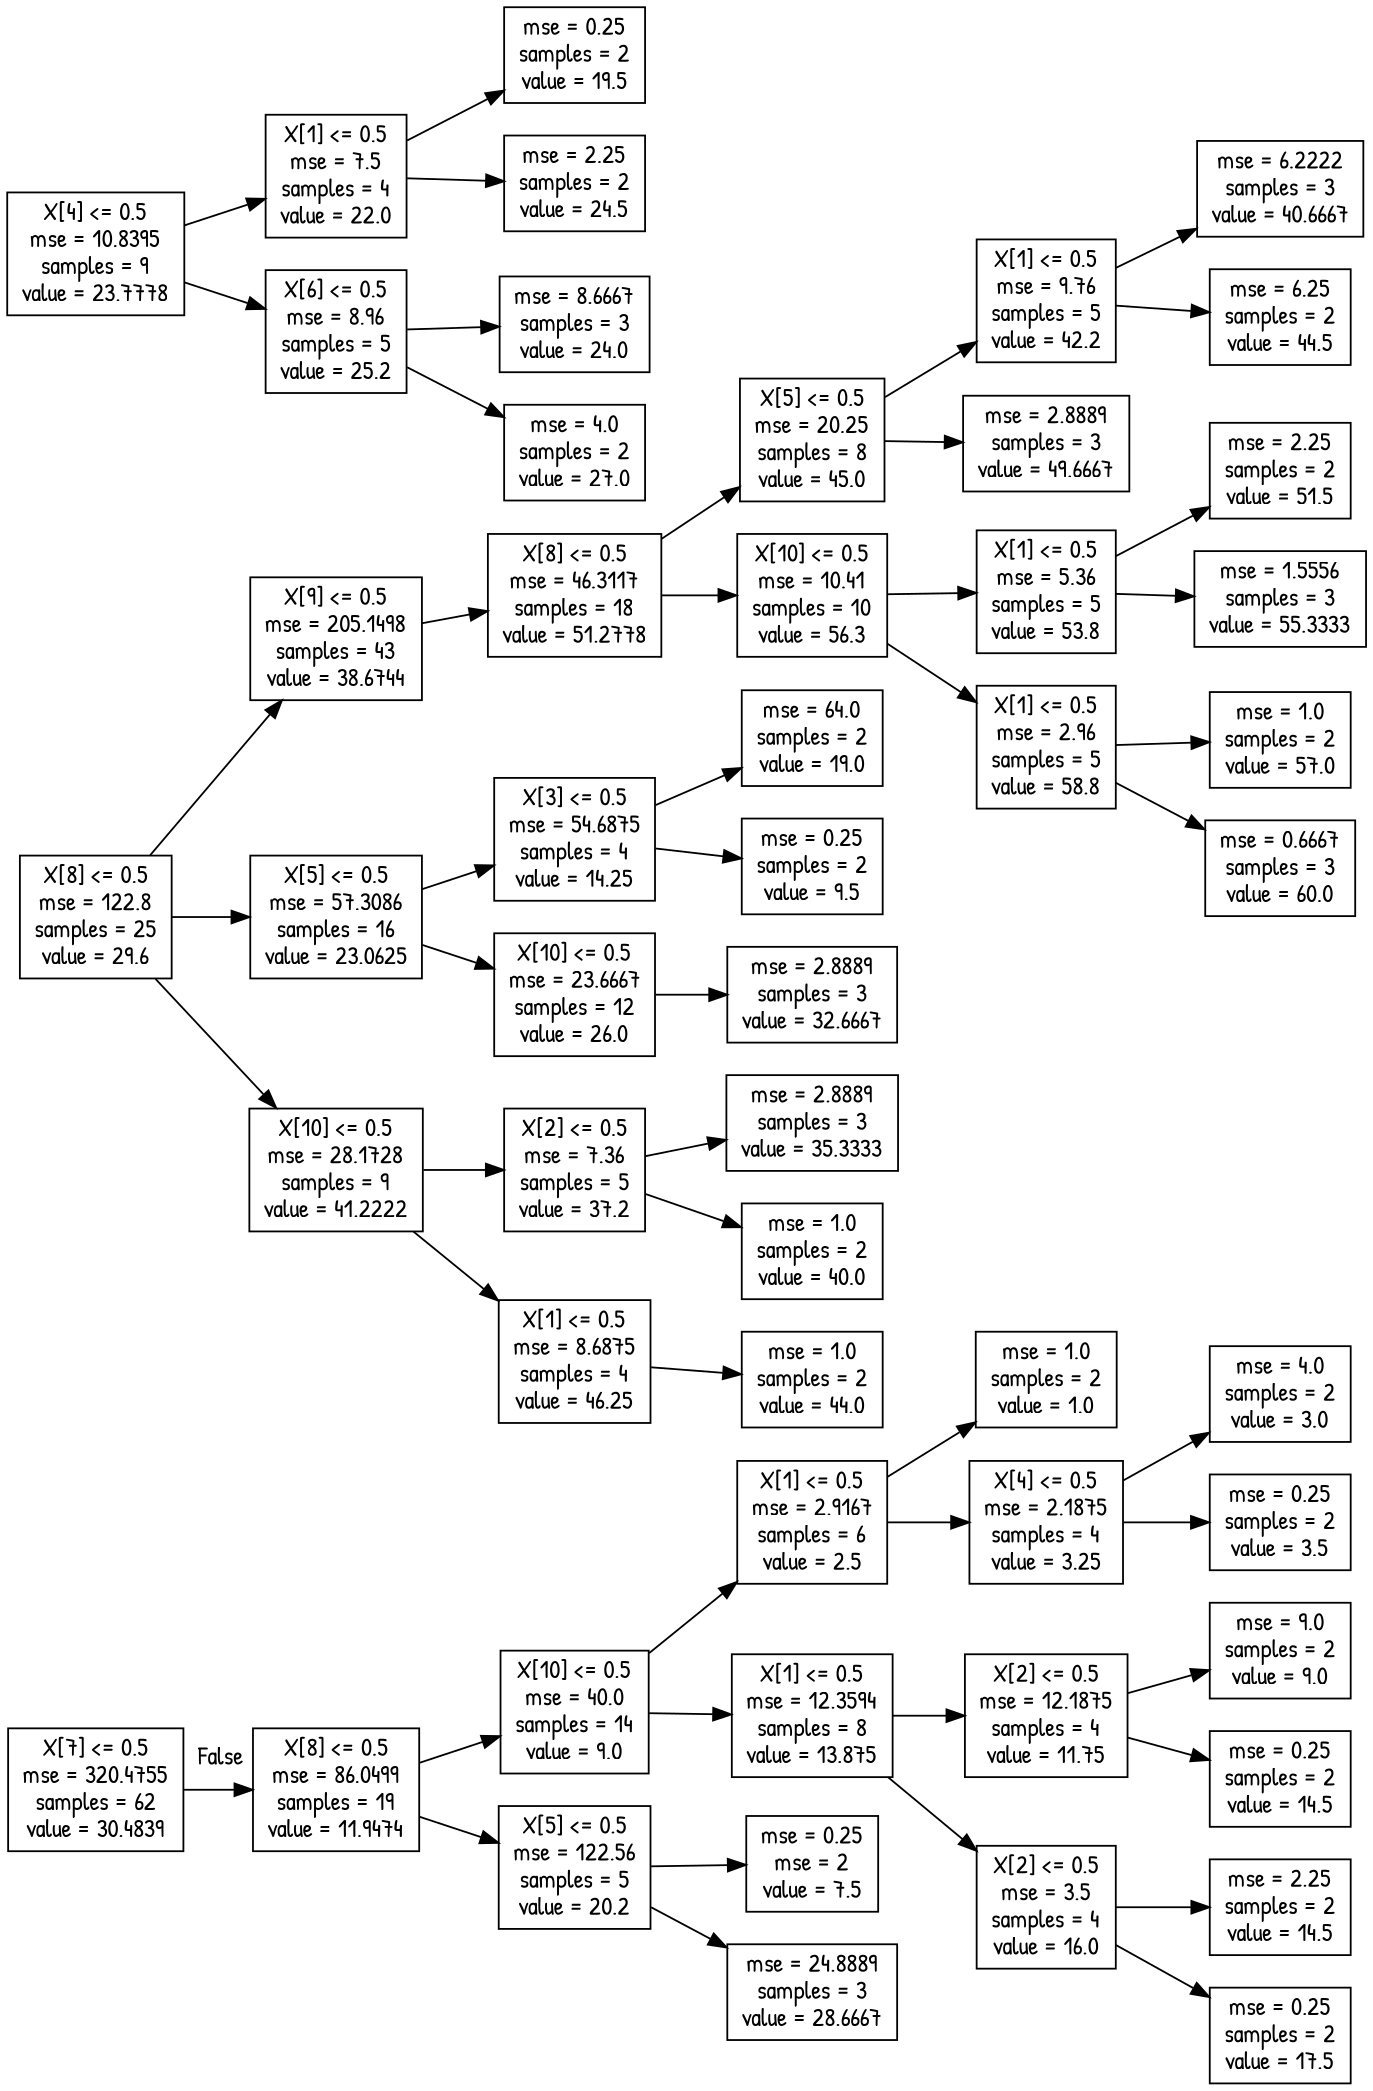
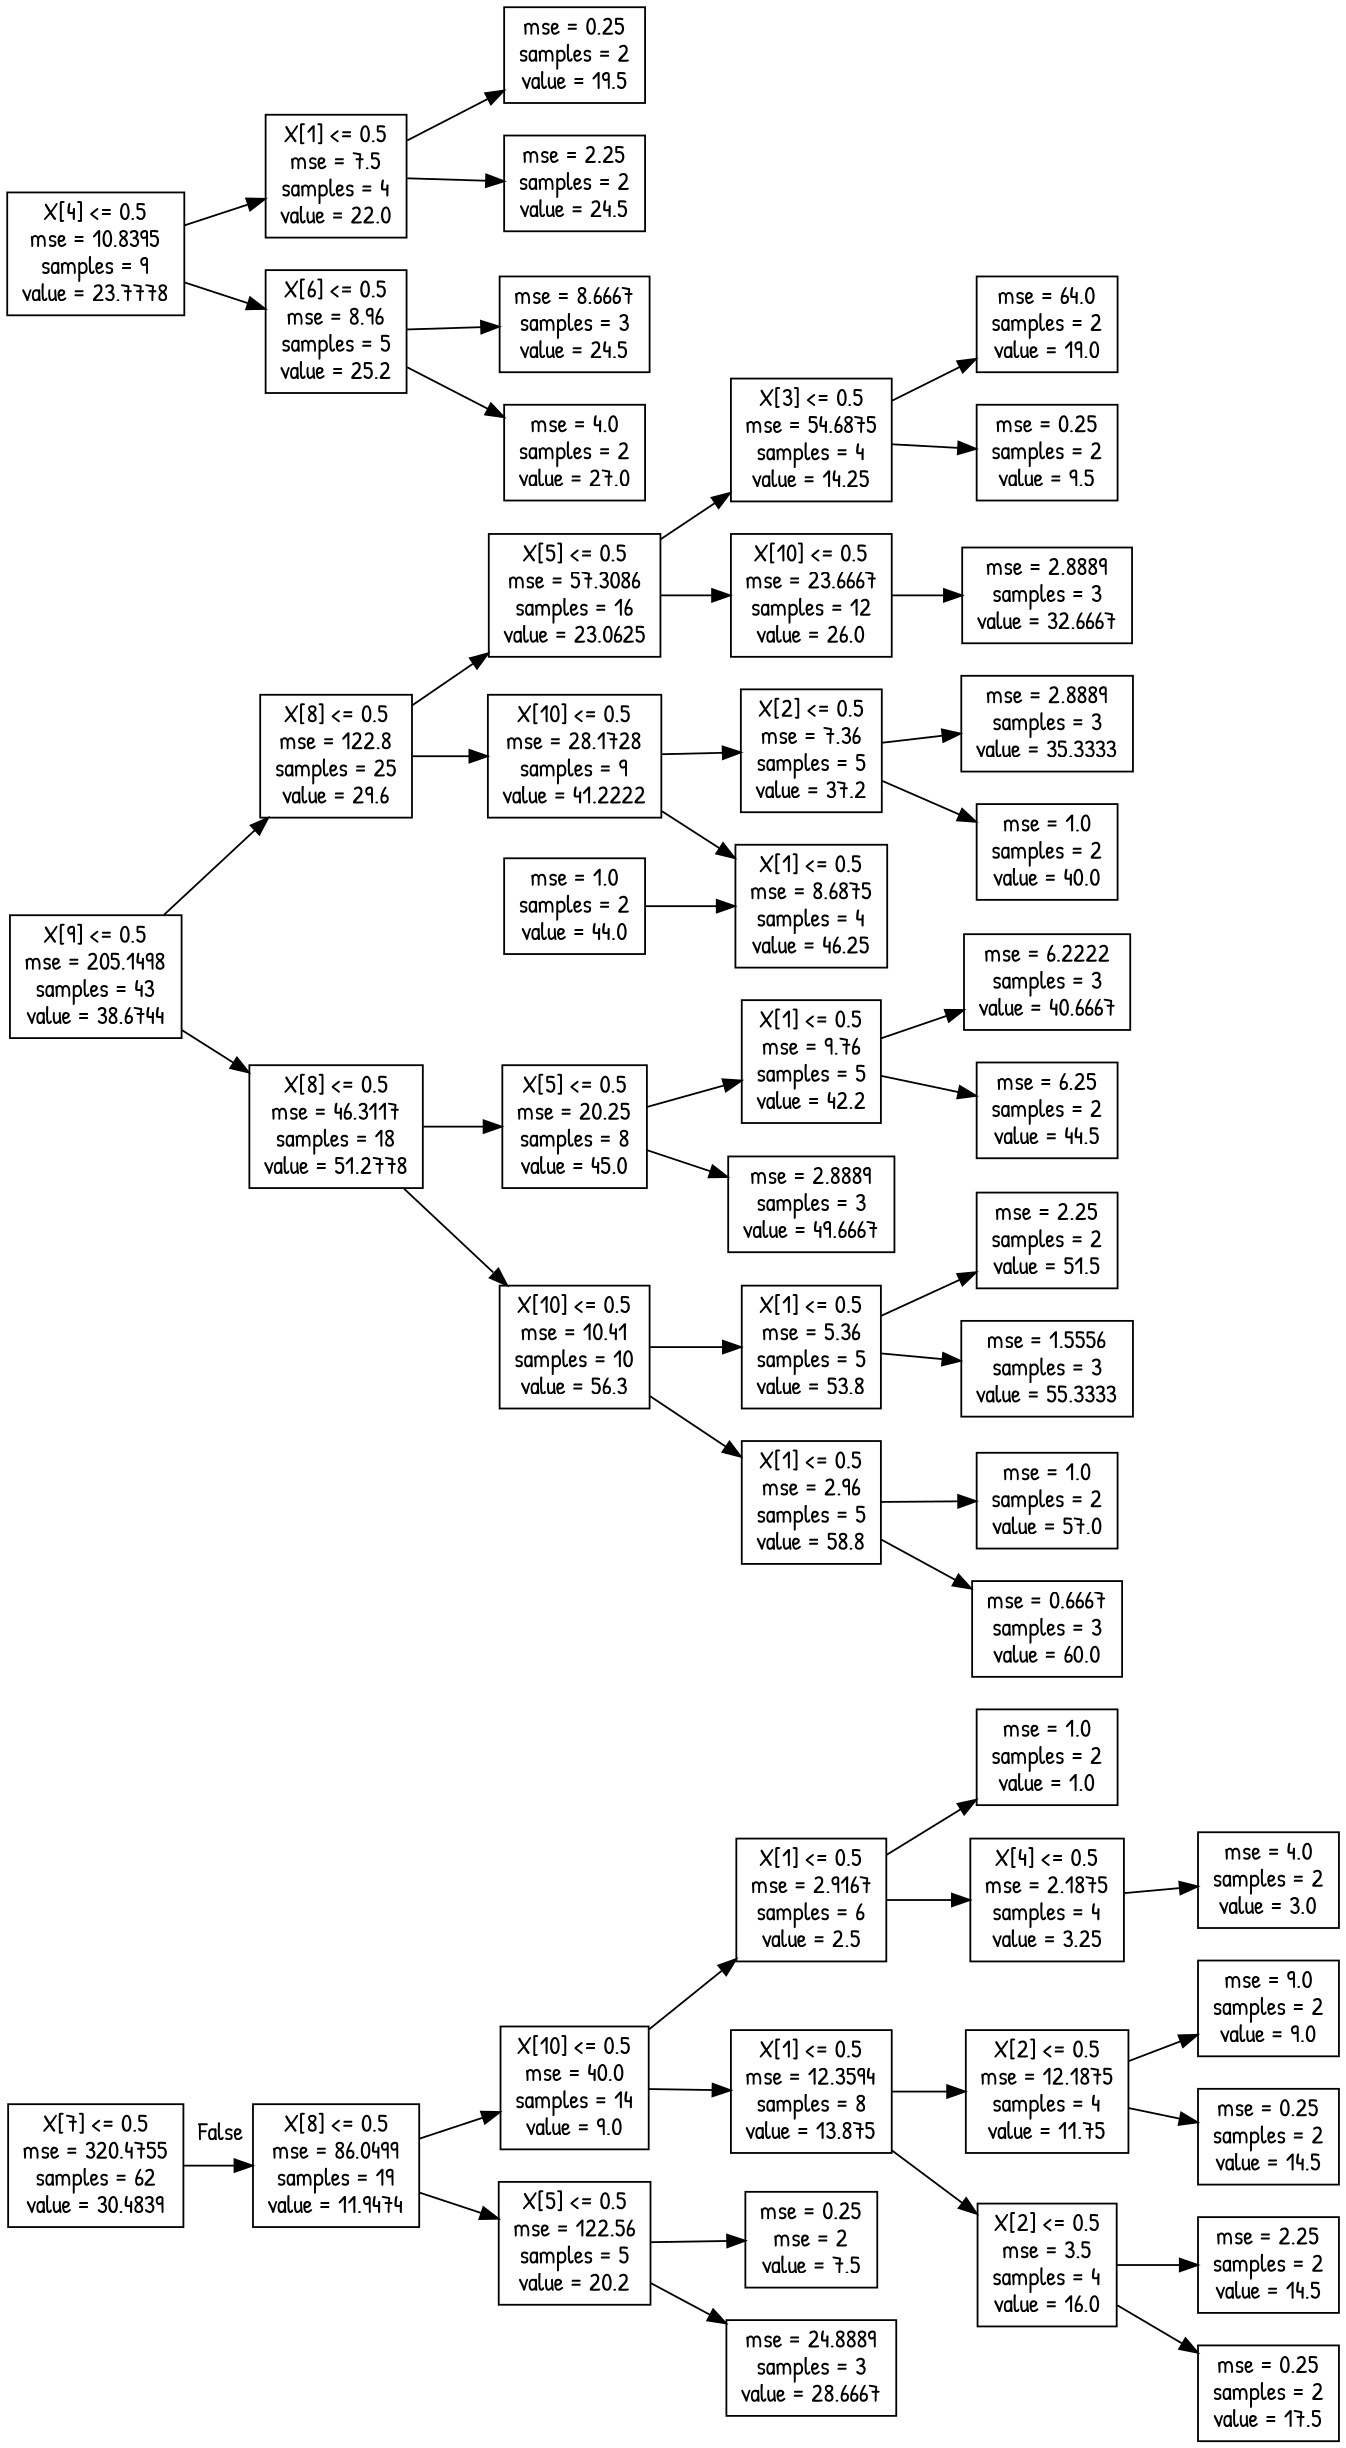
(575, 324) -> (575, 324)
(210, 785) -> (210, 872)
(687, 1370) -> (681, 906)
(1280, 1522) -> none
